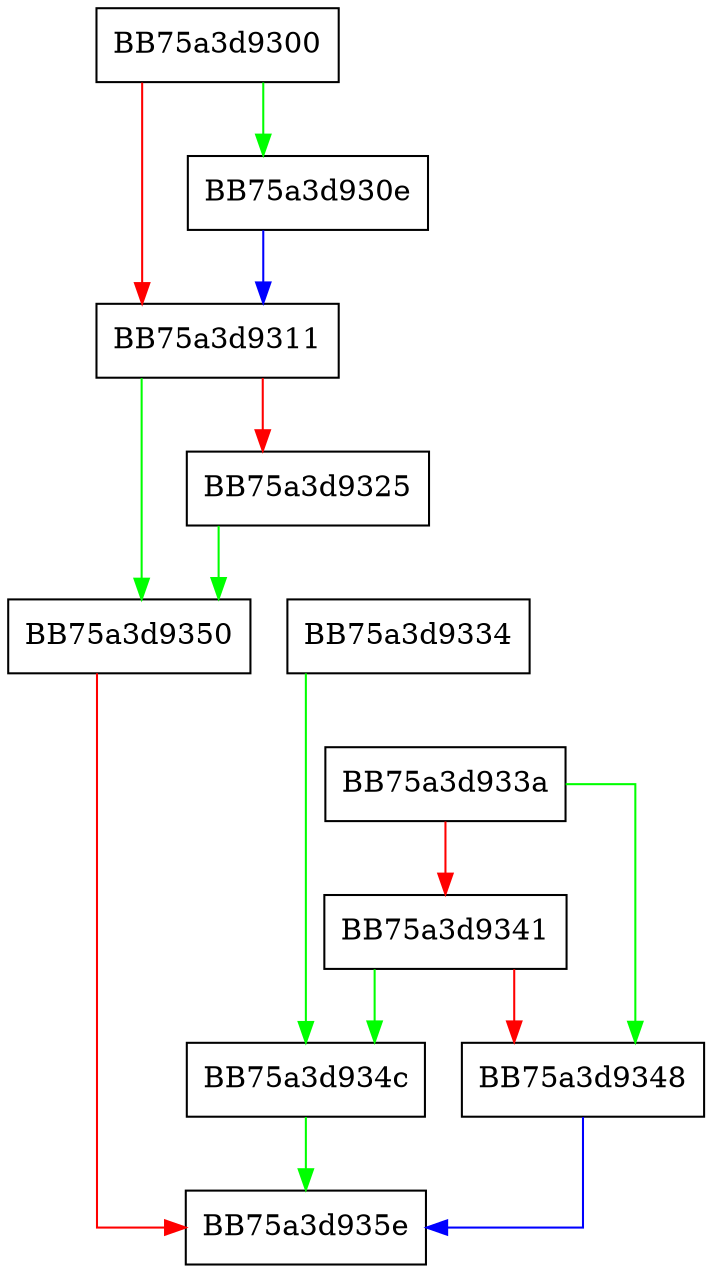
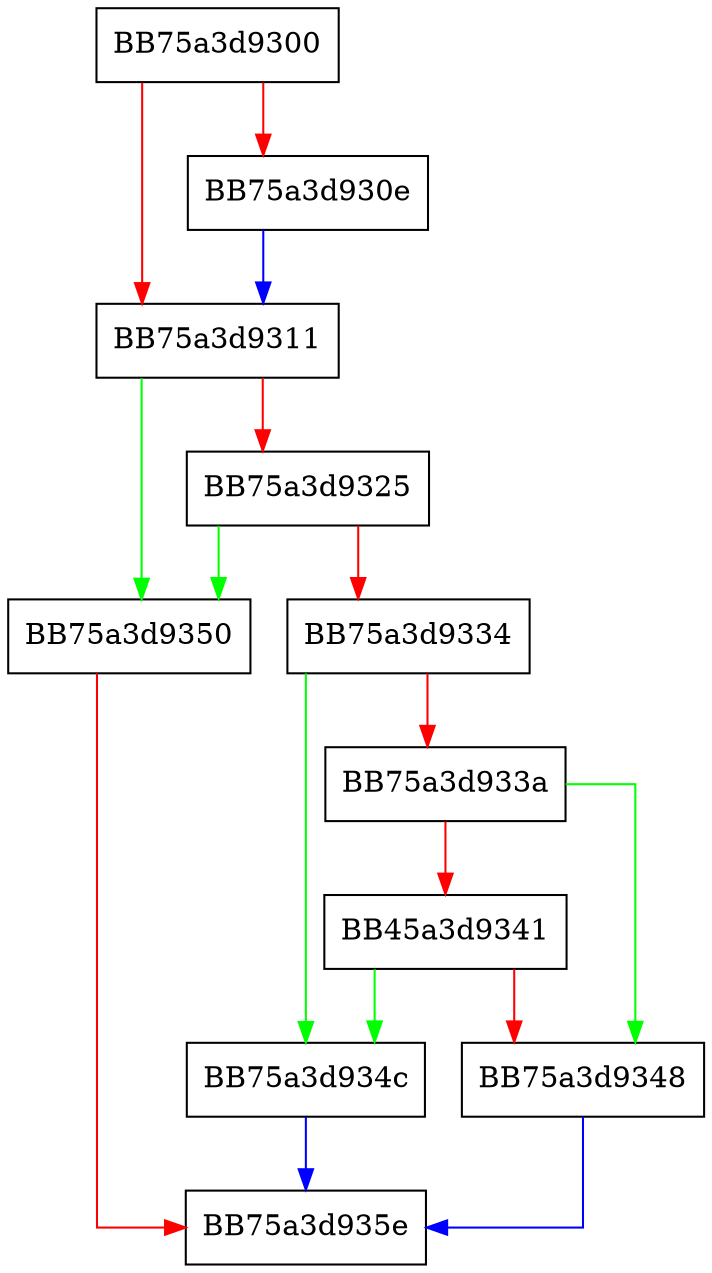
(263, 109) -> (263, 109)
none -> (358, 552)
none -> (427, 700)
(445, 932) -> (445, 932)
(306, 1143) -> (306, 1143)
